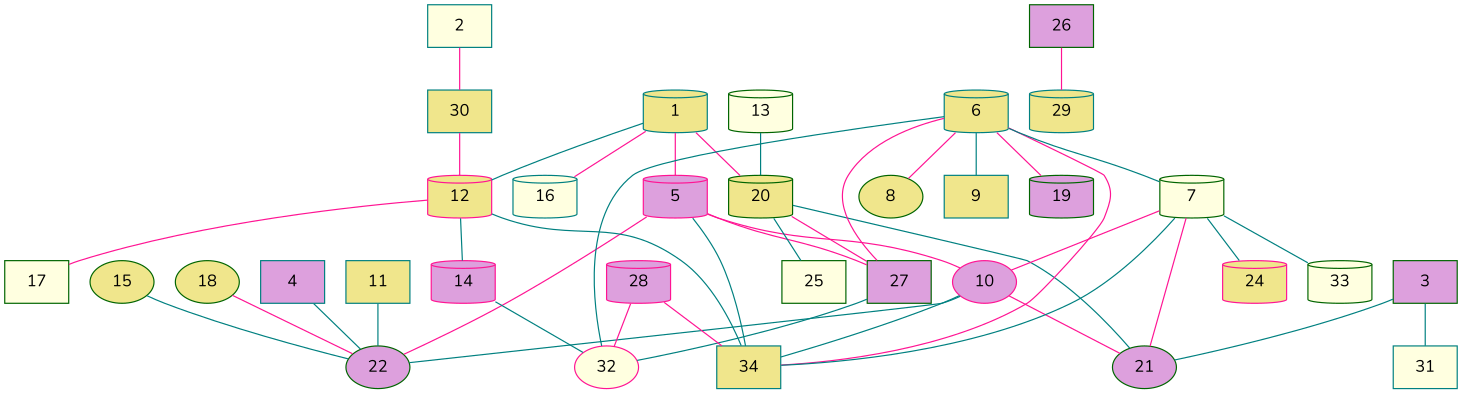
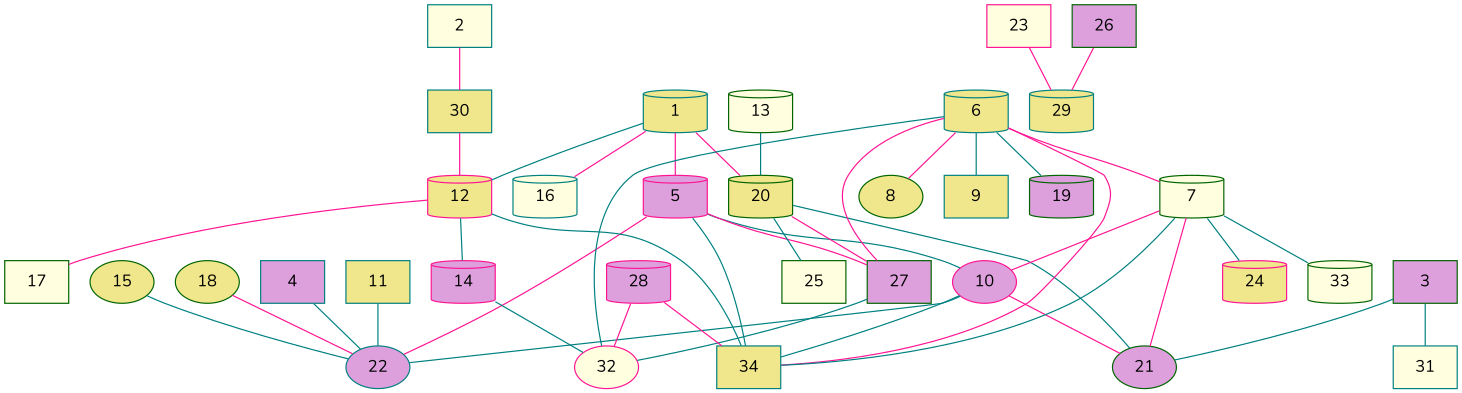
none -> (1019, 26)
(1019, 154) -> (1019, 154)
(1084, 155) -> (1084, 155)
(847, 241) -> (847, 241)
(378, 367) -> (378, 367)
